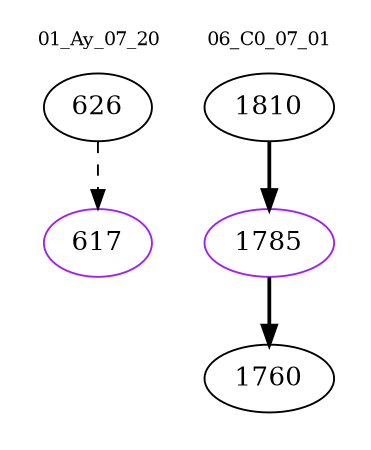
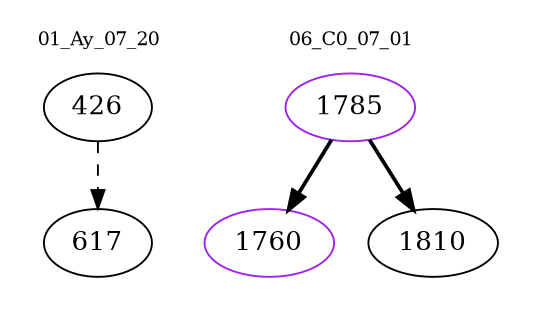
(98, 107) -> (98, 107)
(269, 166) -> (386, 167)
(98, 243) -> (98, 243)
(269, 379) -> (269, 243)
